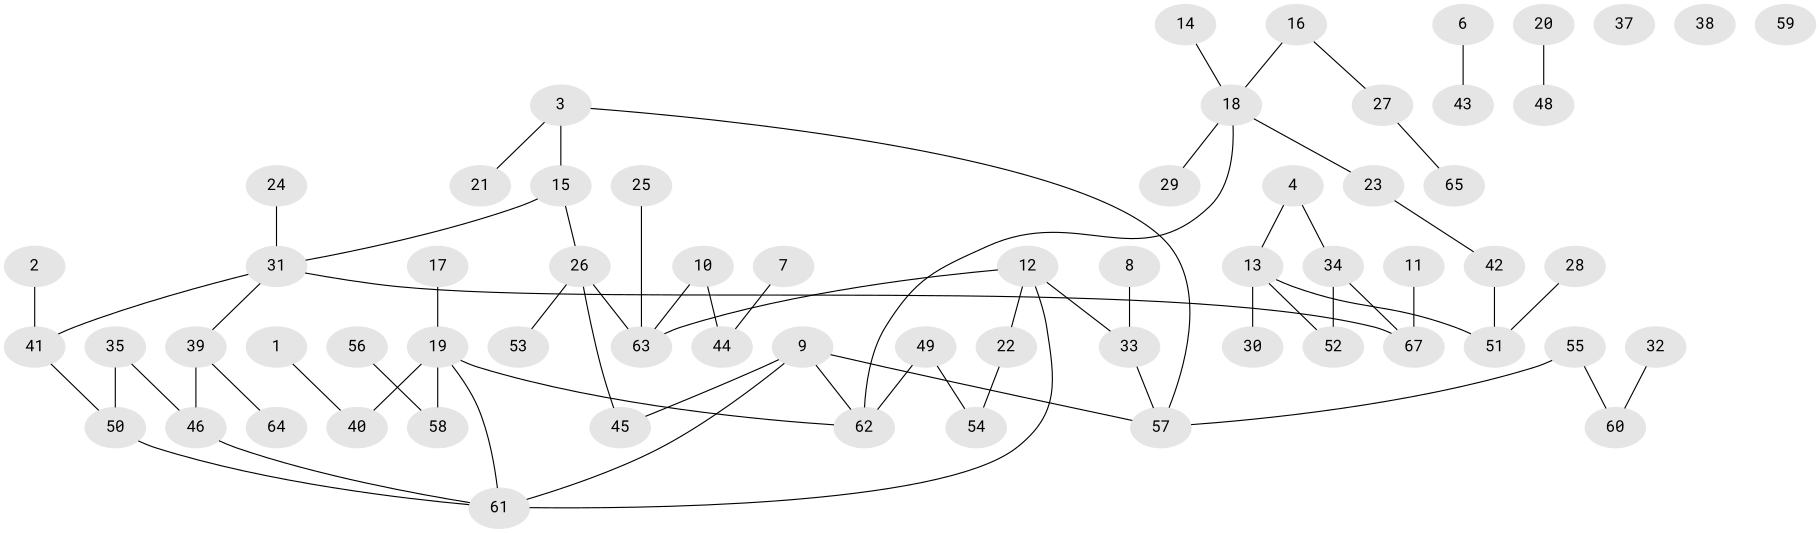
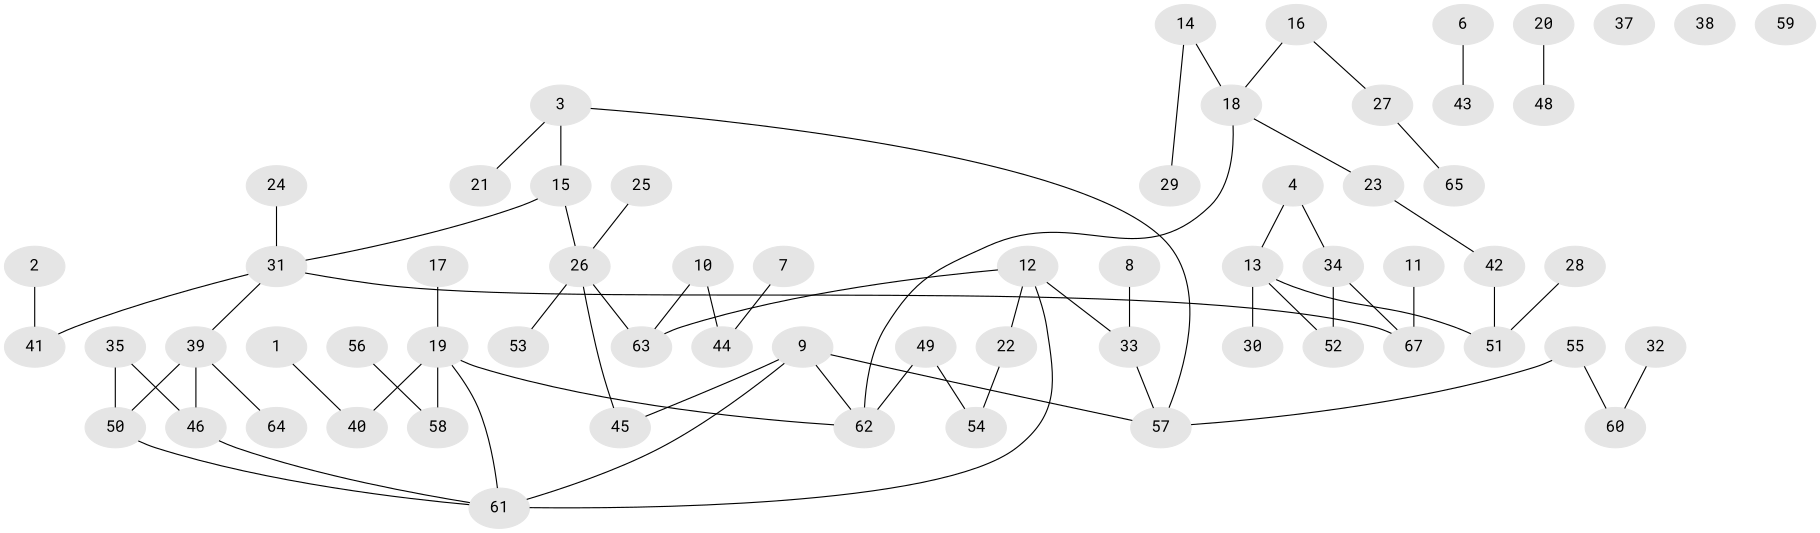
(1201, 146) -> (1178, 105)
(641, 266) -> (611, 226)
(75, 387) -> (161, 383)
